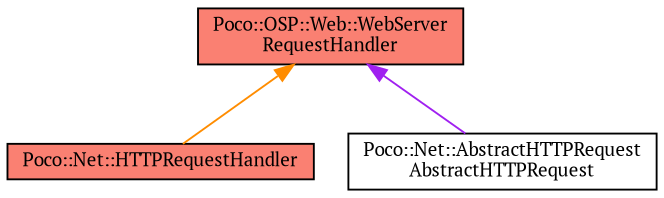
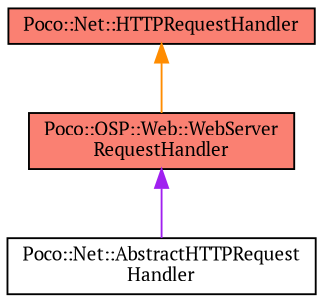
(230, 110) -> (162, 88)
(503, 162) -> (162, 266)
